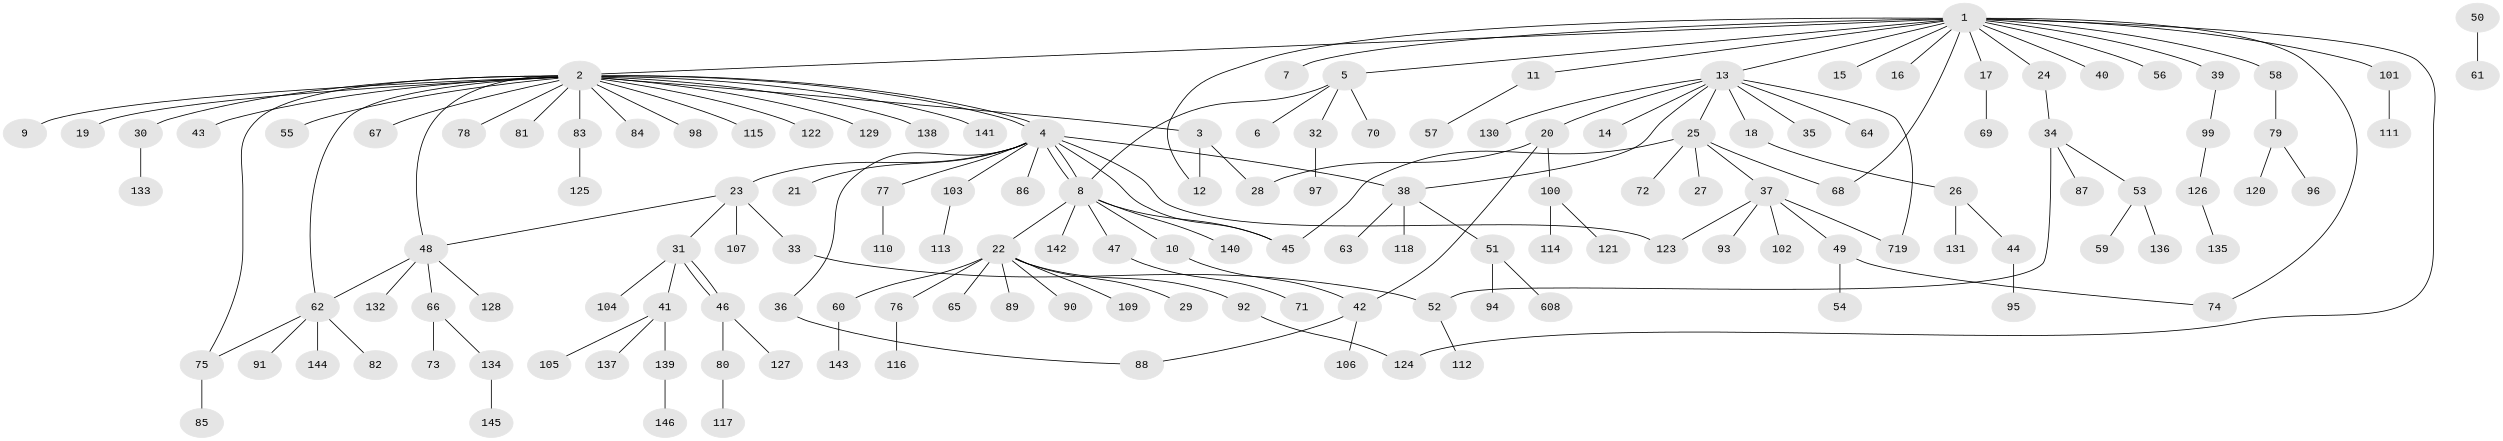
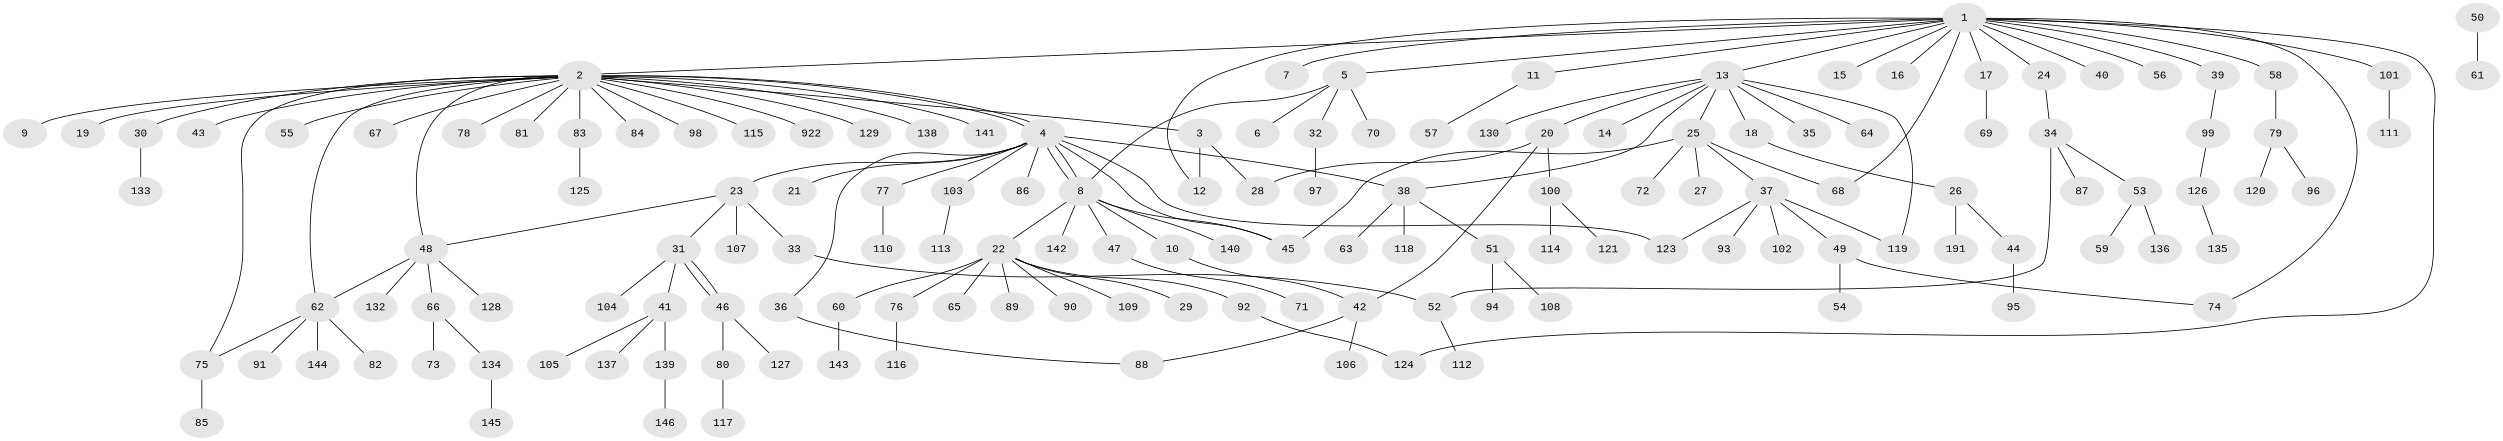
(811, 133) -> (811, 133)
(1898, 249) -> (1898, 249)
(1956, 249) -> (1956, 249)
(1550, 307) -> (1550, 307)
